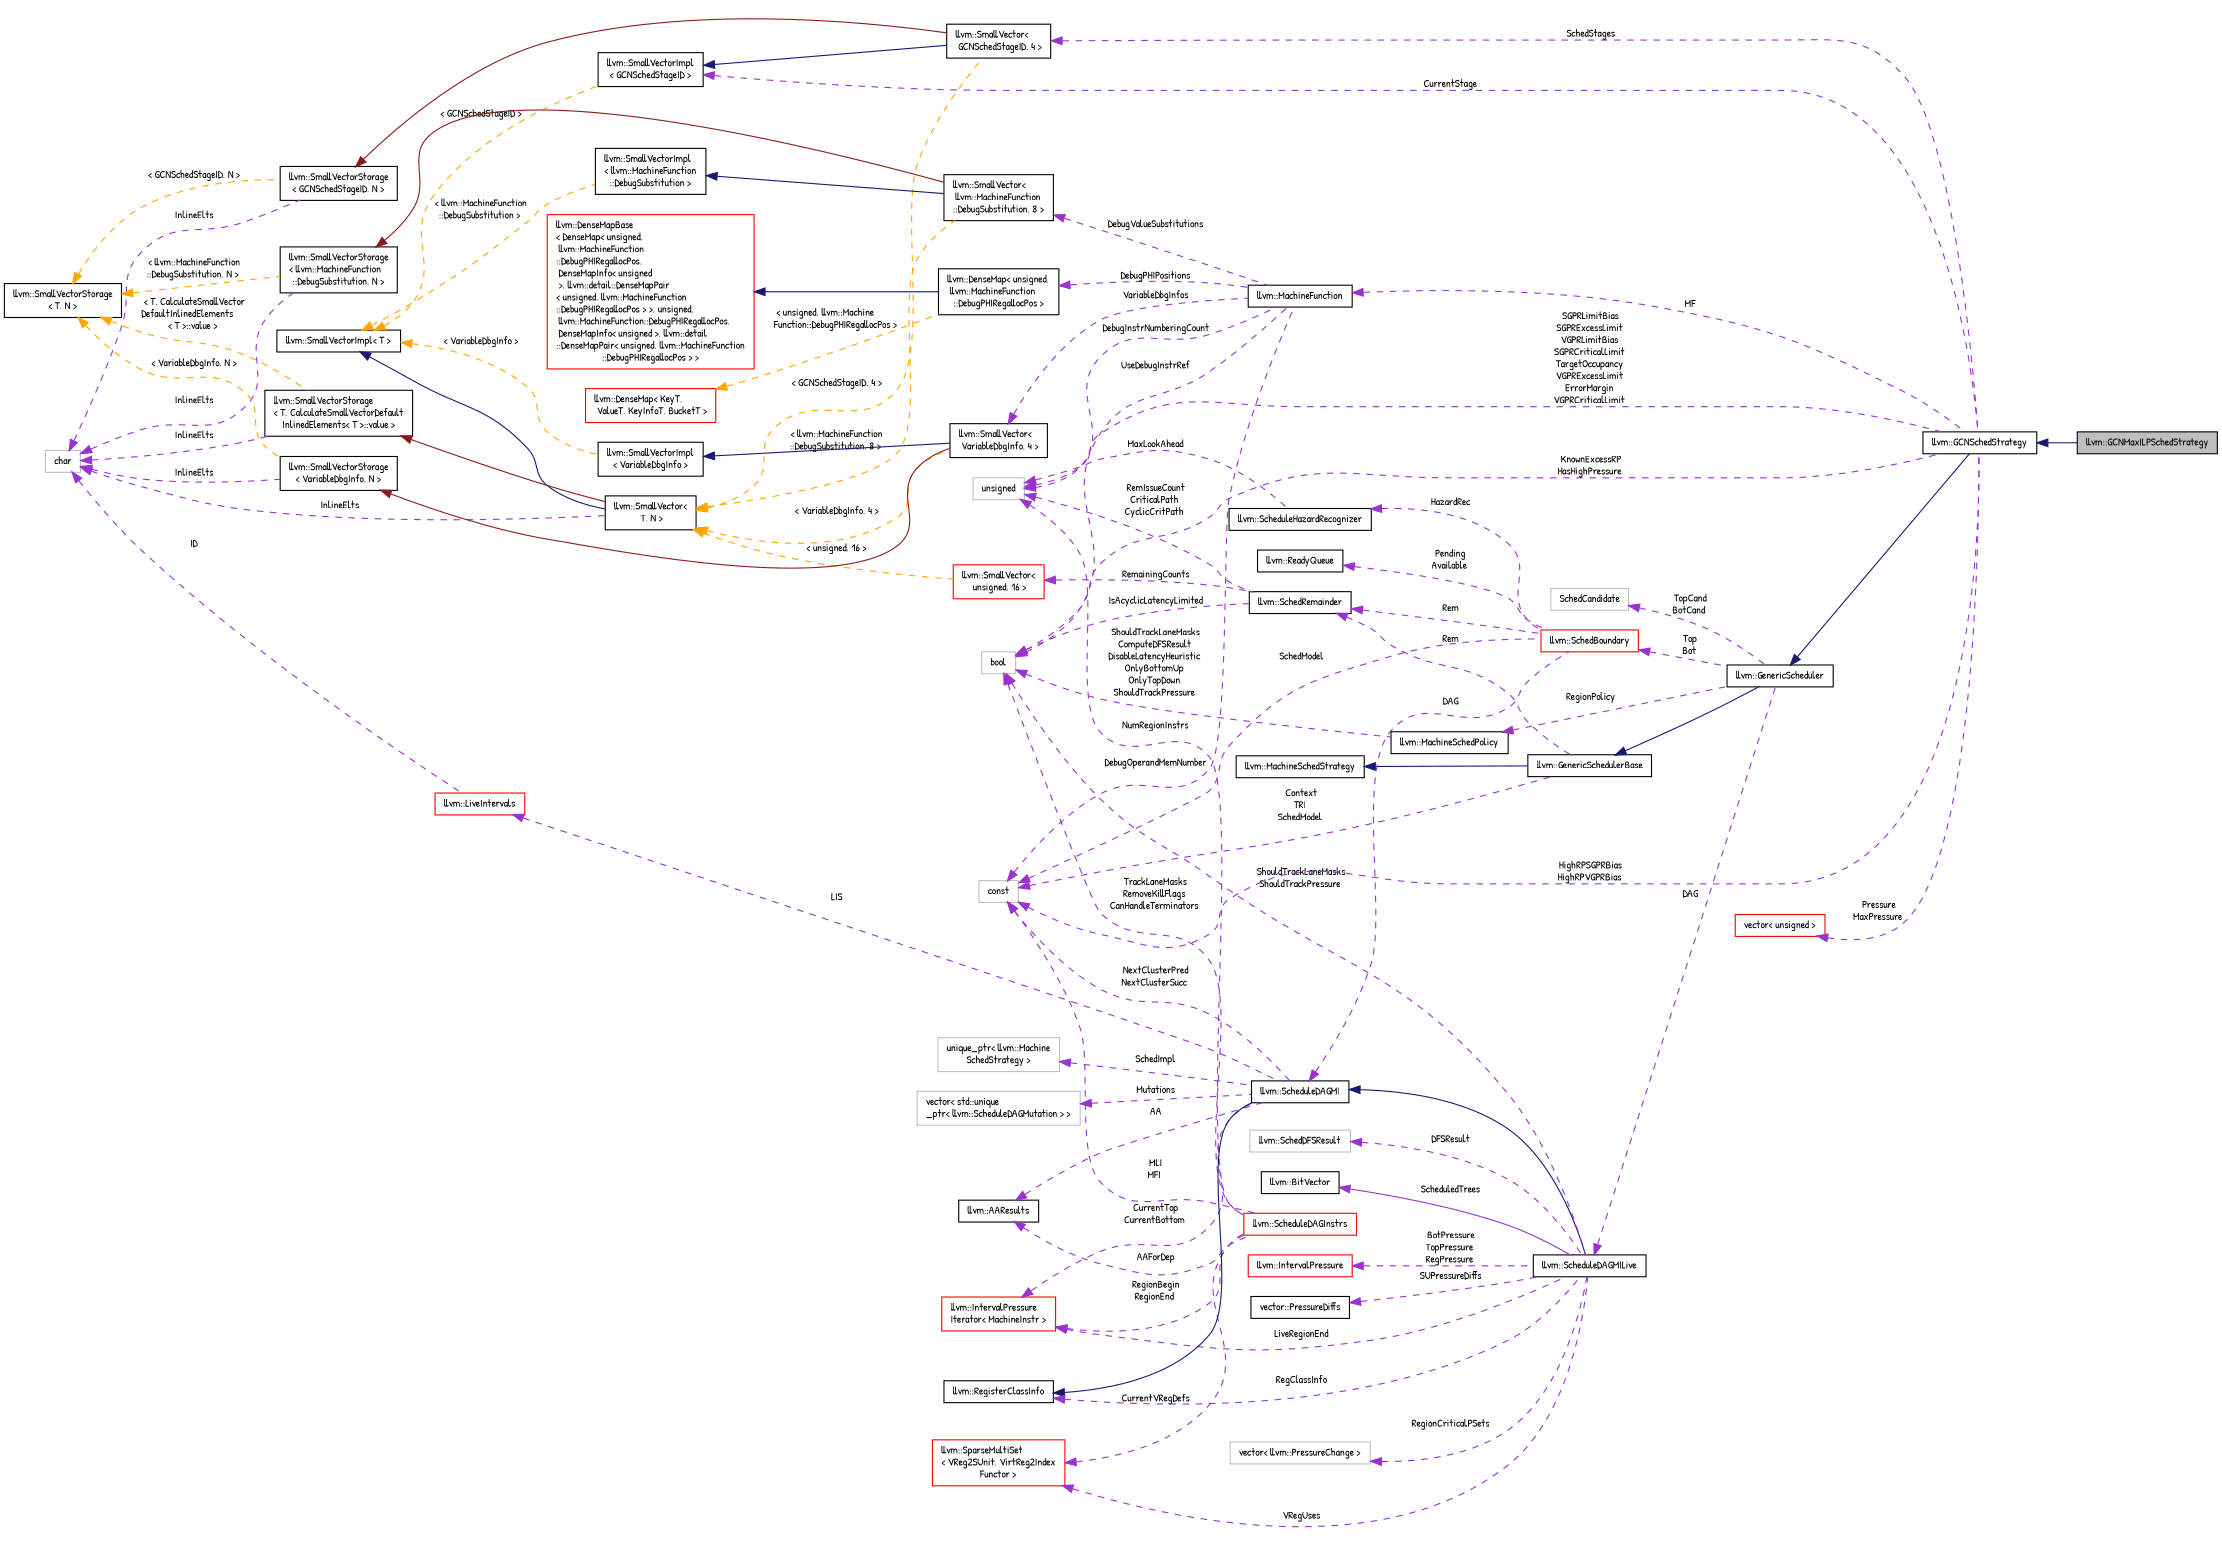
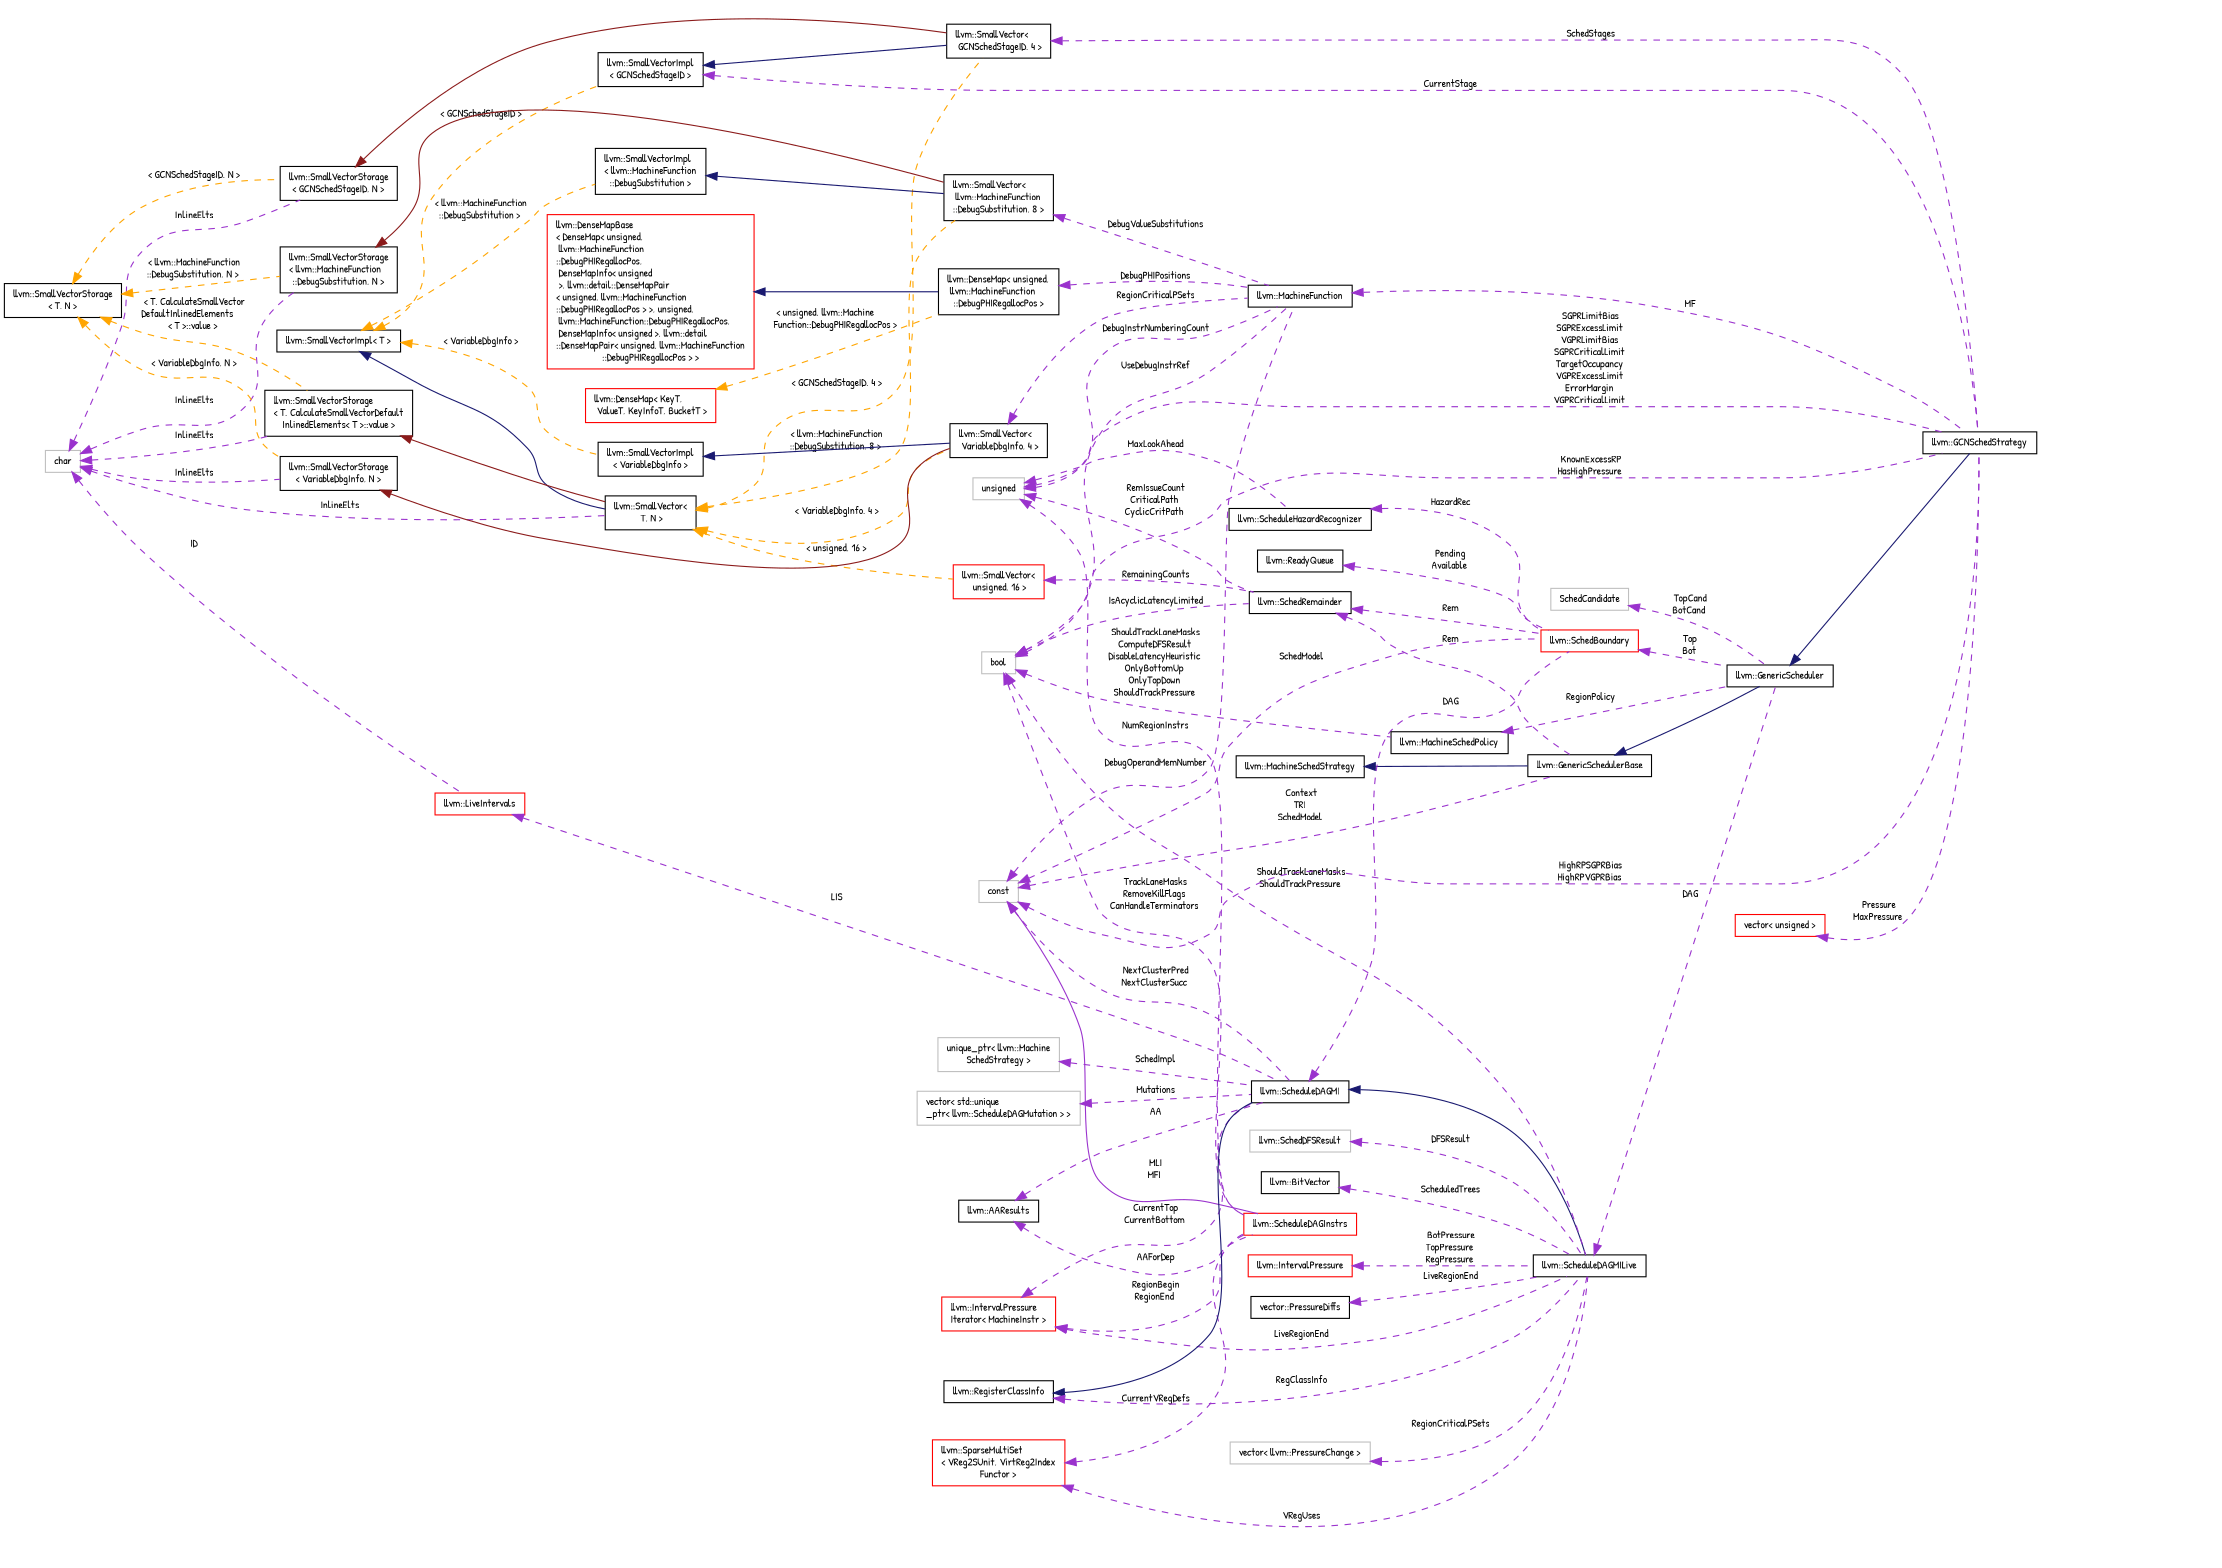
(1155, 296) -> (1155, 296)
(2147, 443) -> none
(1086, 1121) -> (1086, 1121)
(1464, 1212) -> (1464, 1212)
(1450, 1276) -> (1450, 1276)
